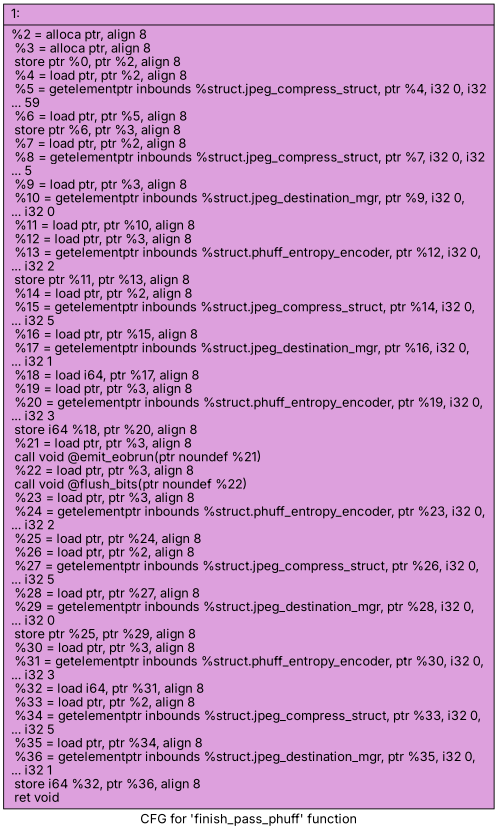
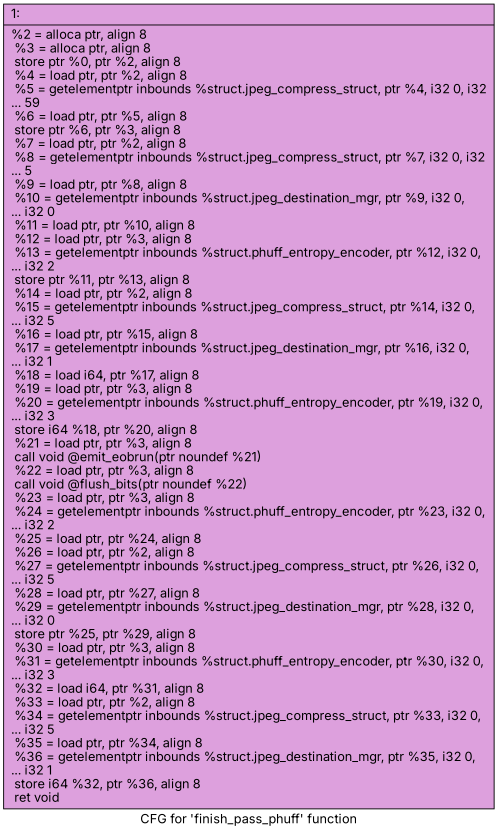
(99, 185) -> (99, 185)
